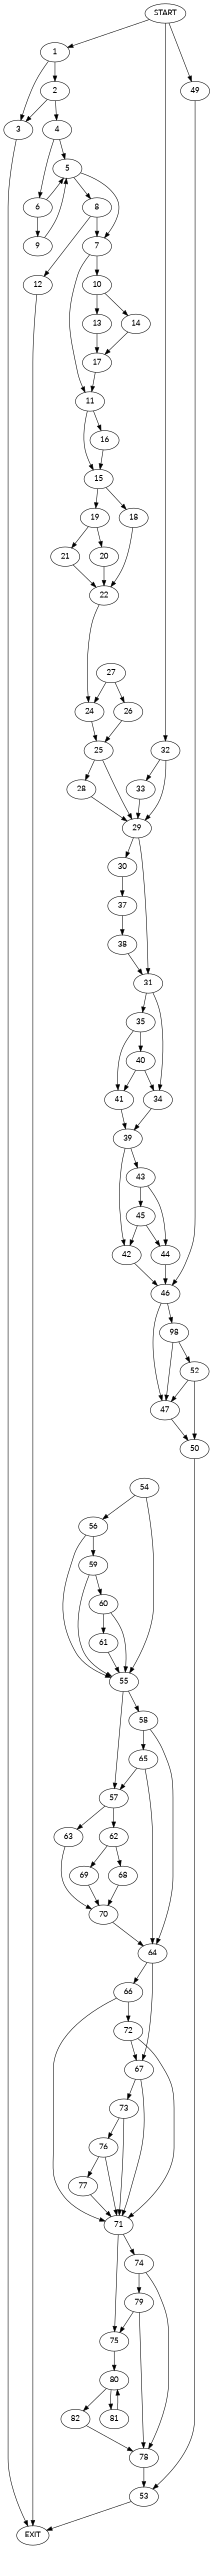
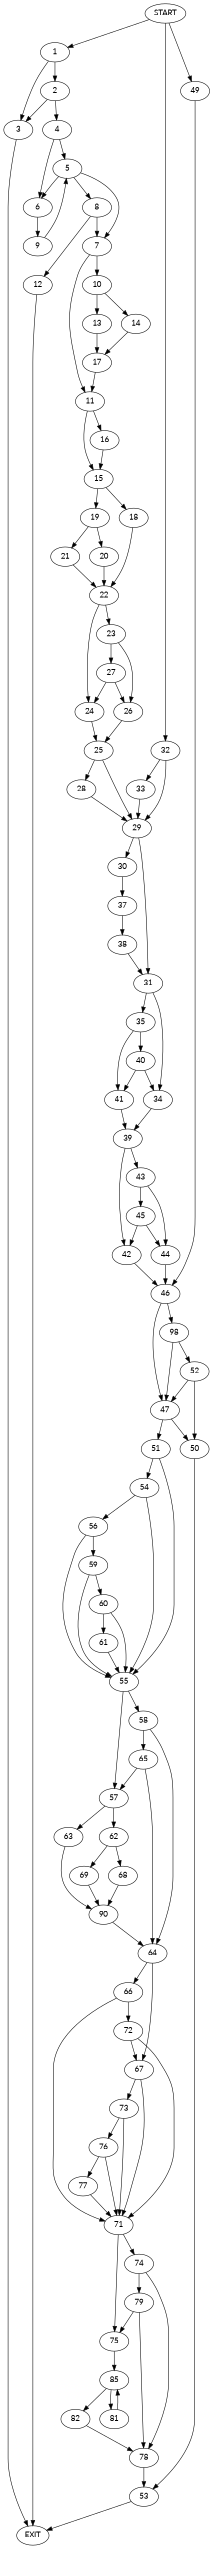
(54, 191) -> (51, 185)
none -> (111, 634)
none -> (156, 1449)
(103, 1915) -> (103, 1915)
(114, 2380) -> (114, 2380)
